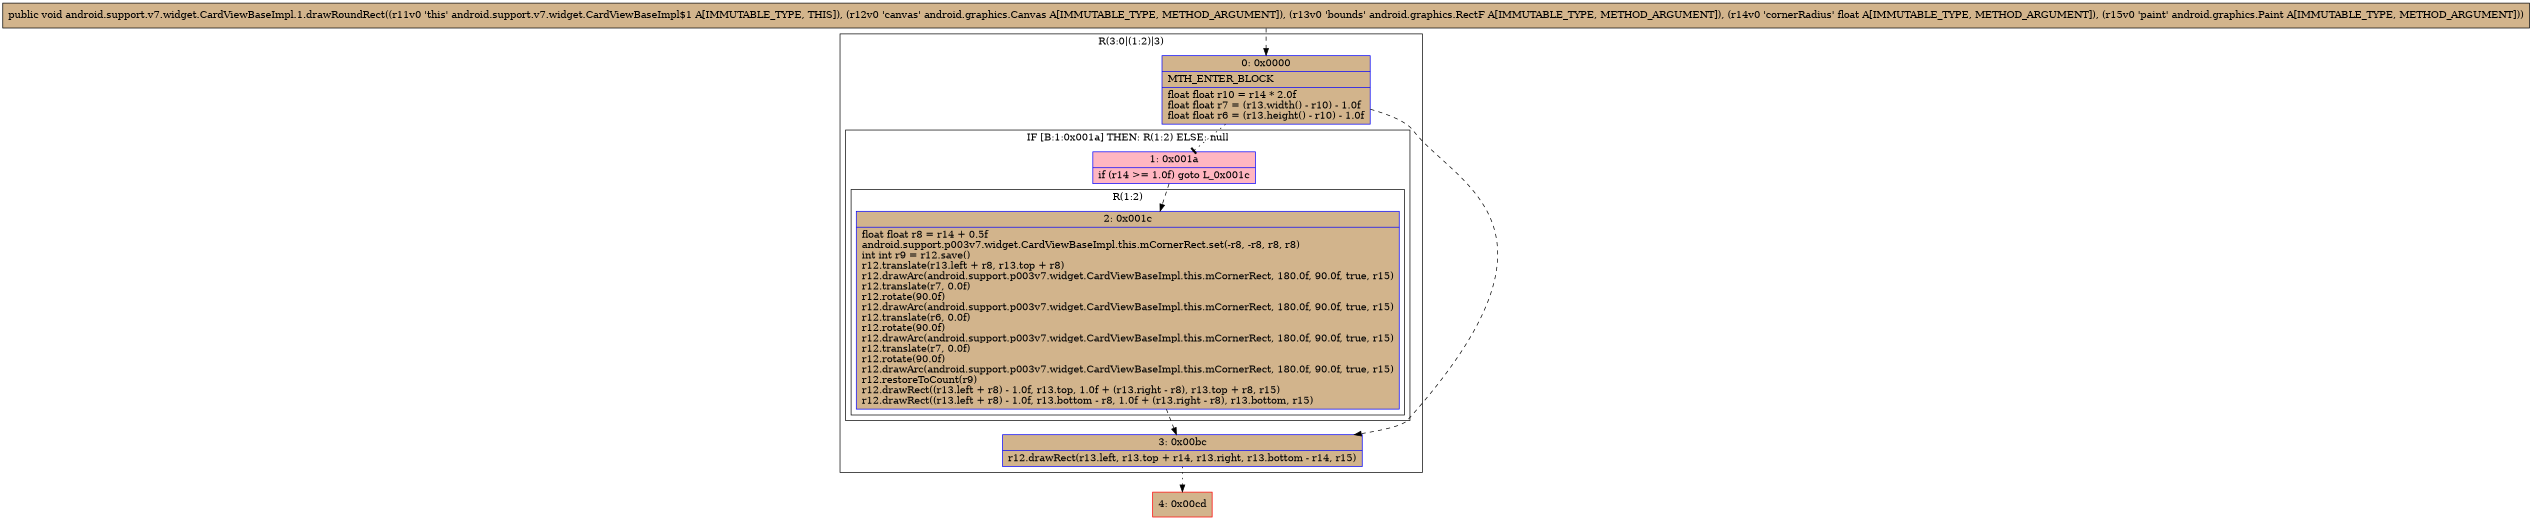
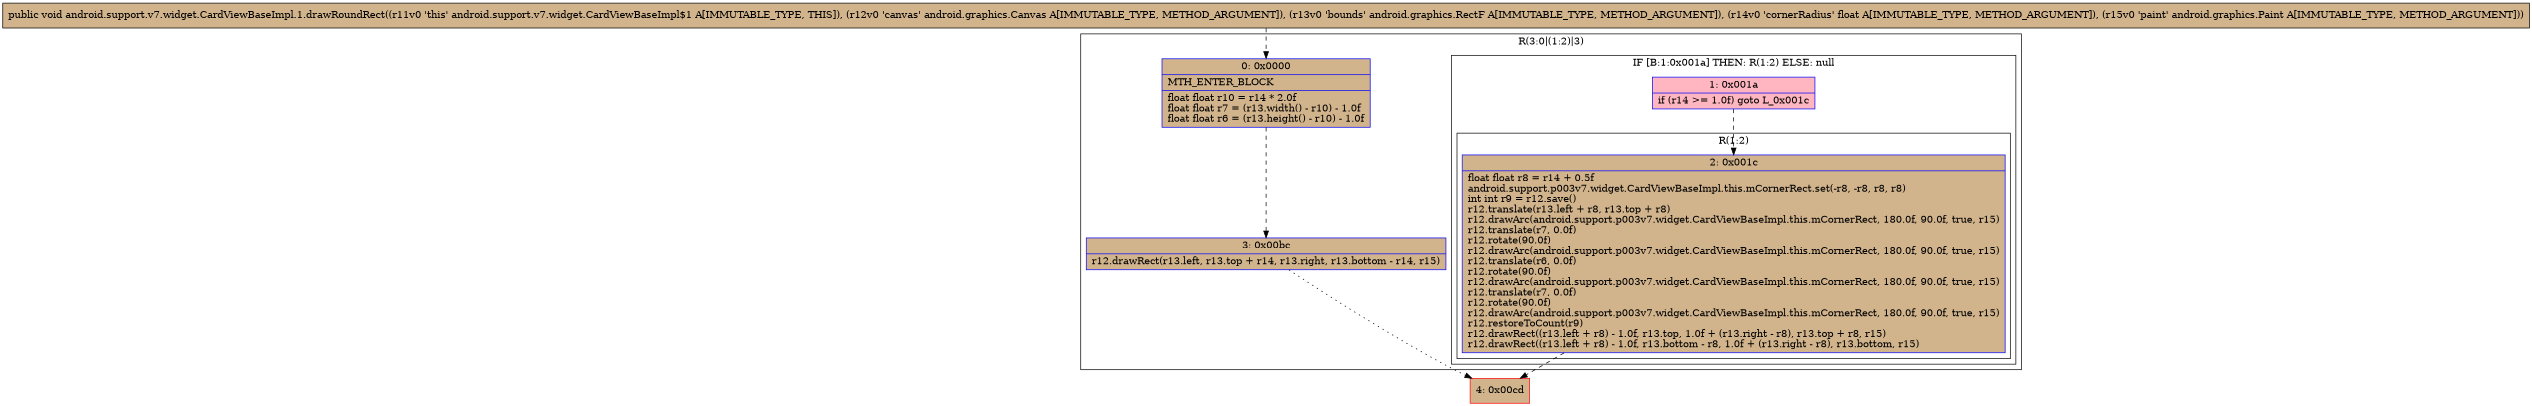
(1210, 137) -> none
(1170, 419) -> (1545, 364)
